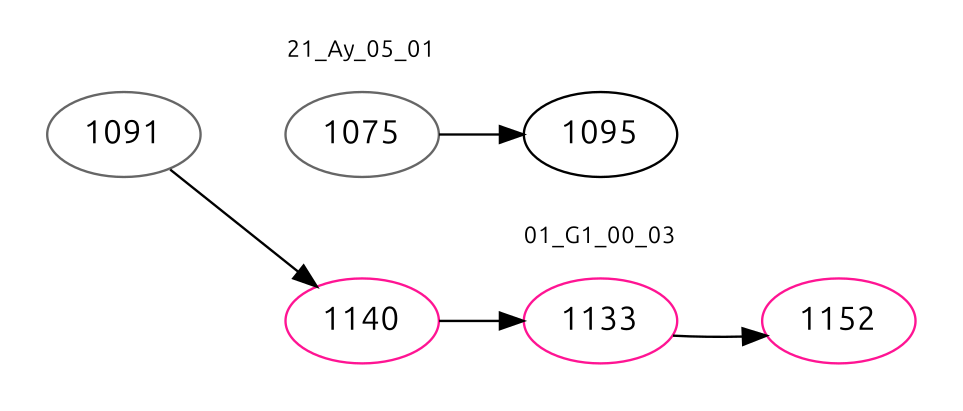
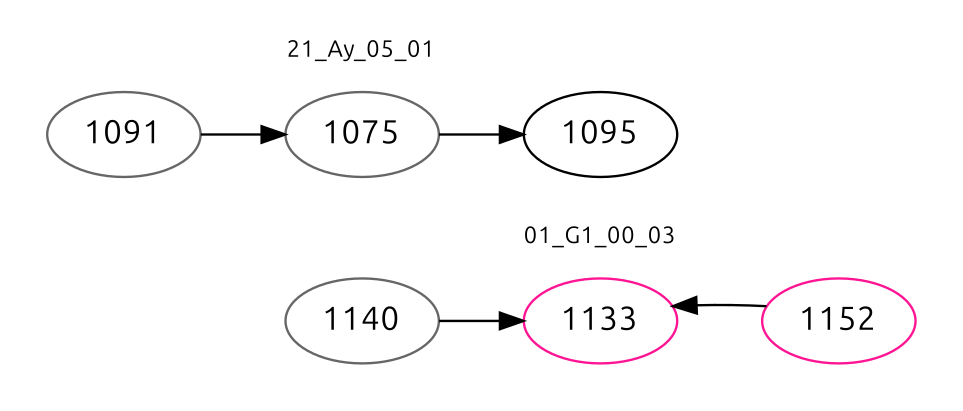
(234, 221) -> (231, 135)
(362, 321) -> (362, 321)
(708, 337) -> (732, 305)
